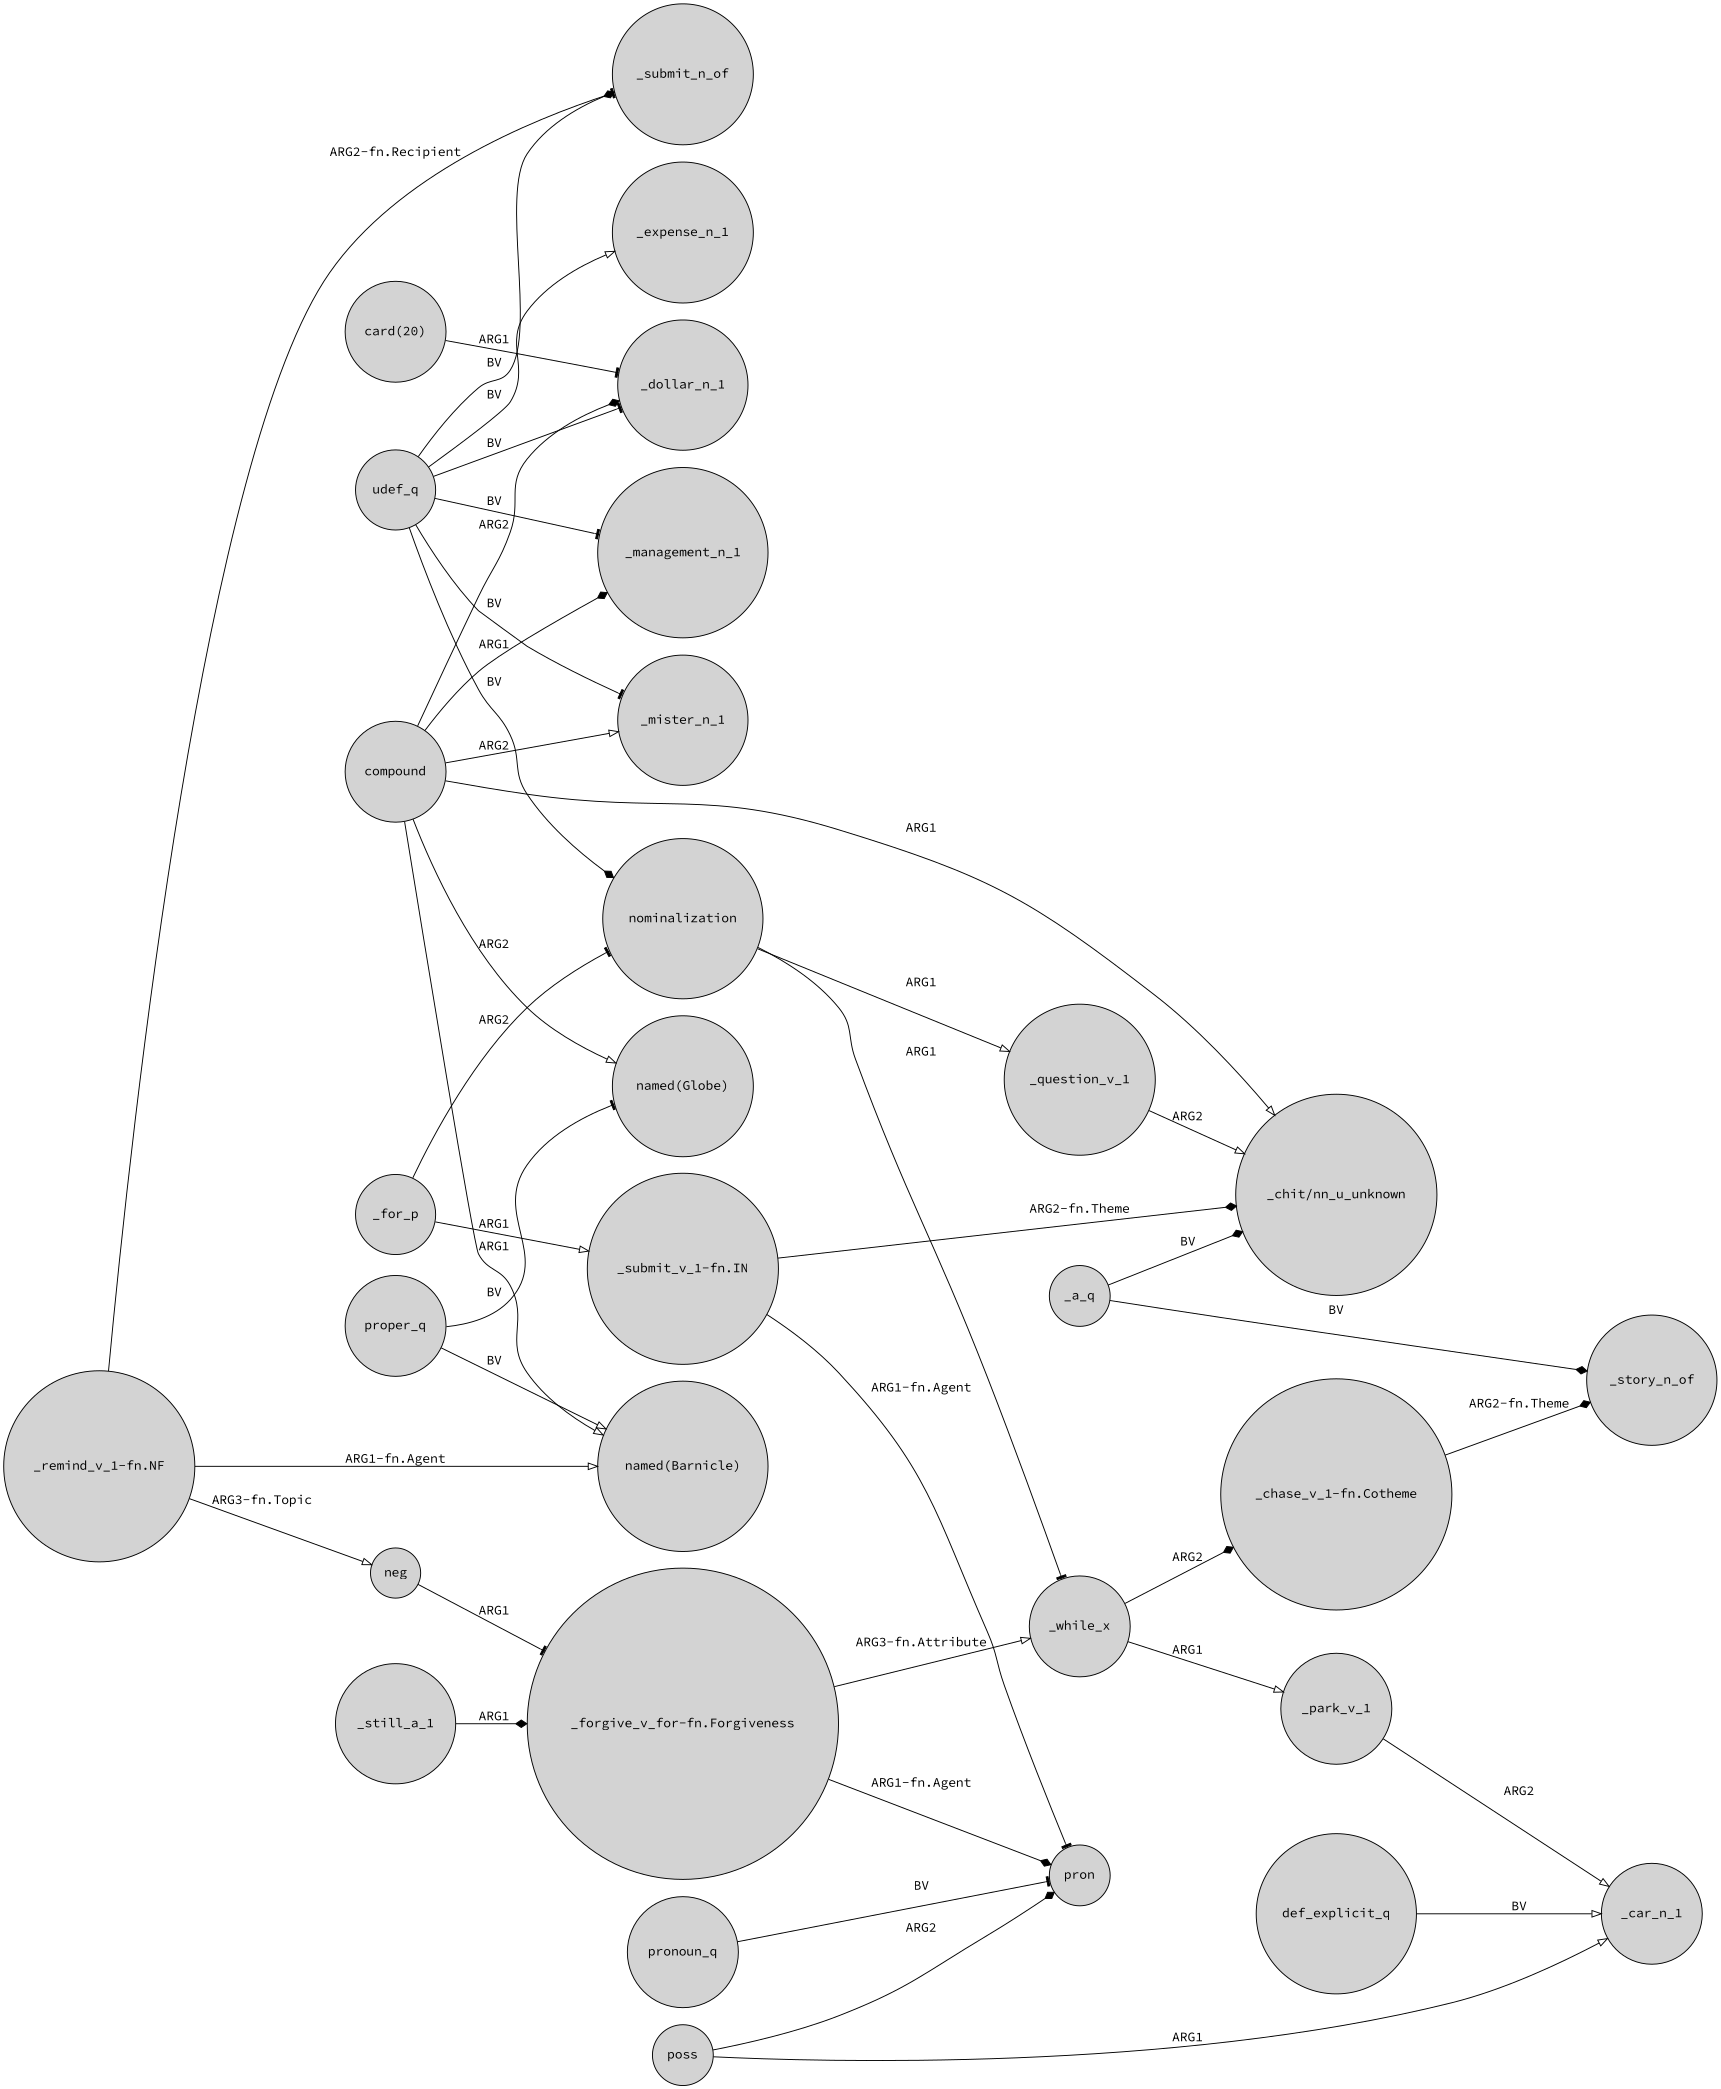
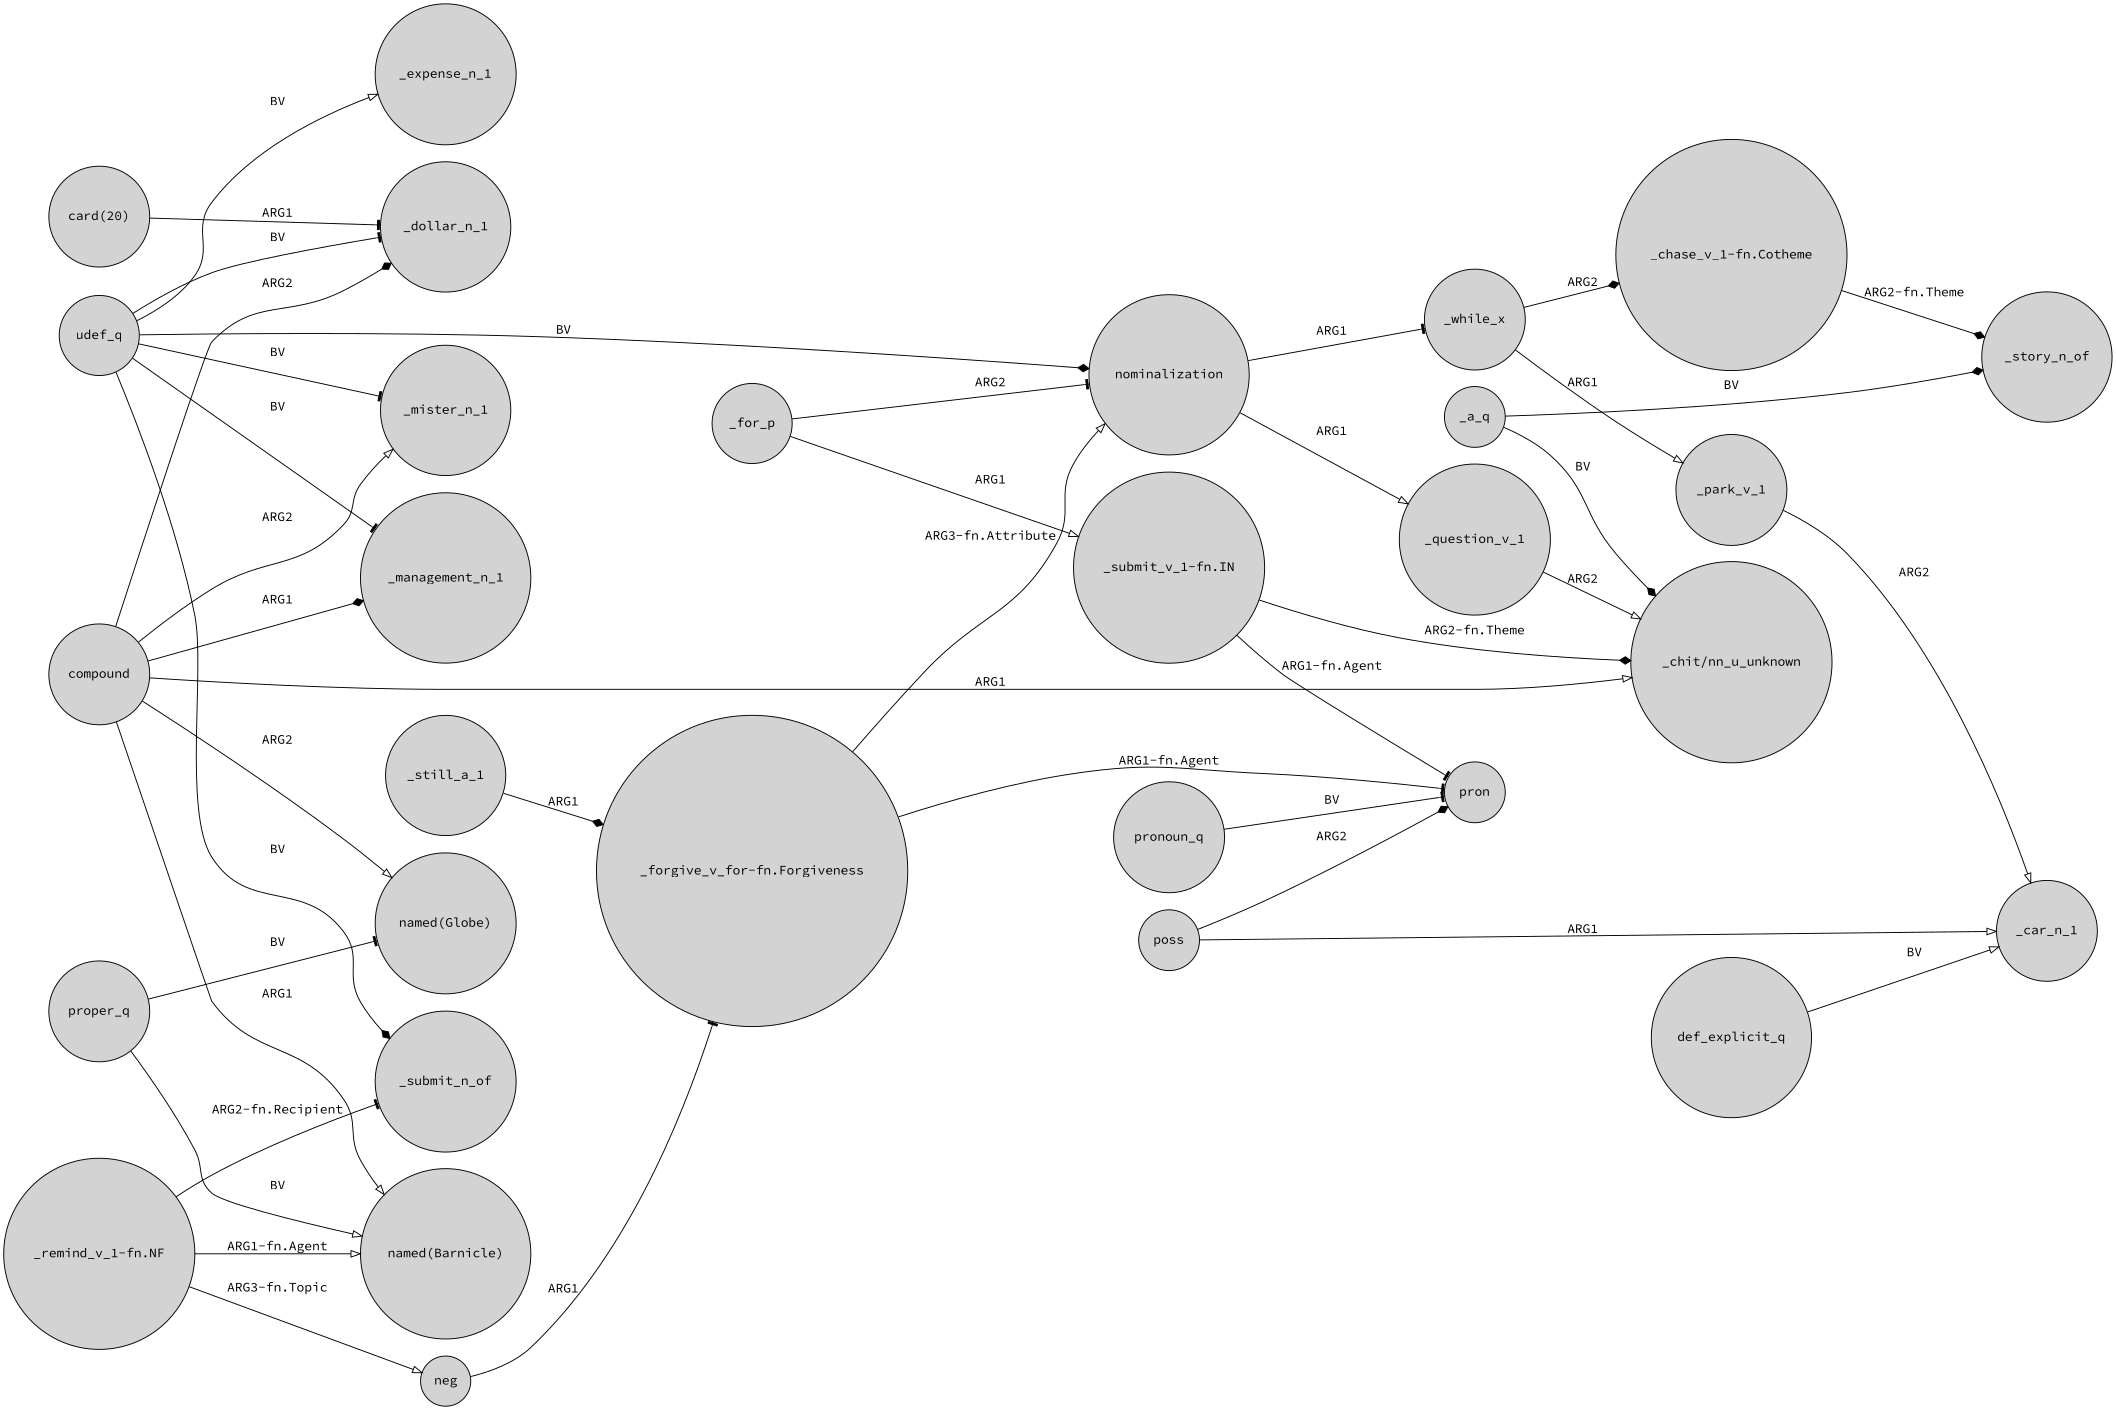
(928, 1664) -> (1002, 608)
(934, 1820) -> (1167, 767)
